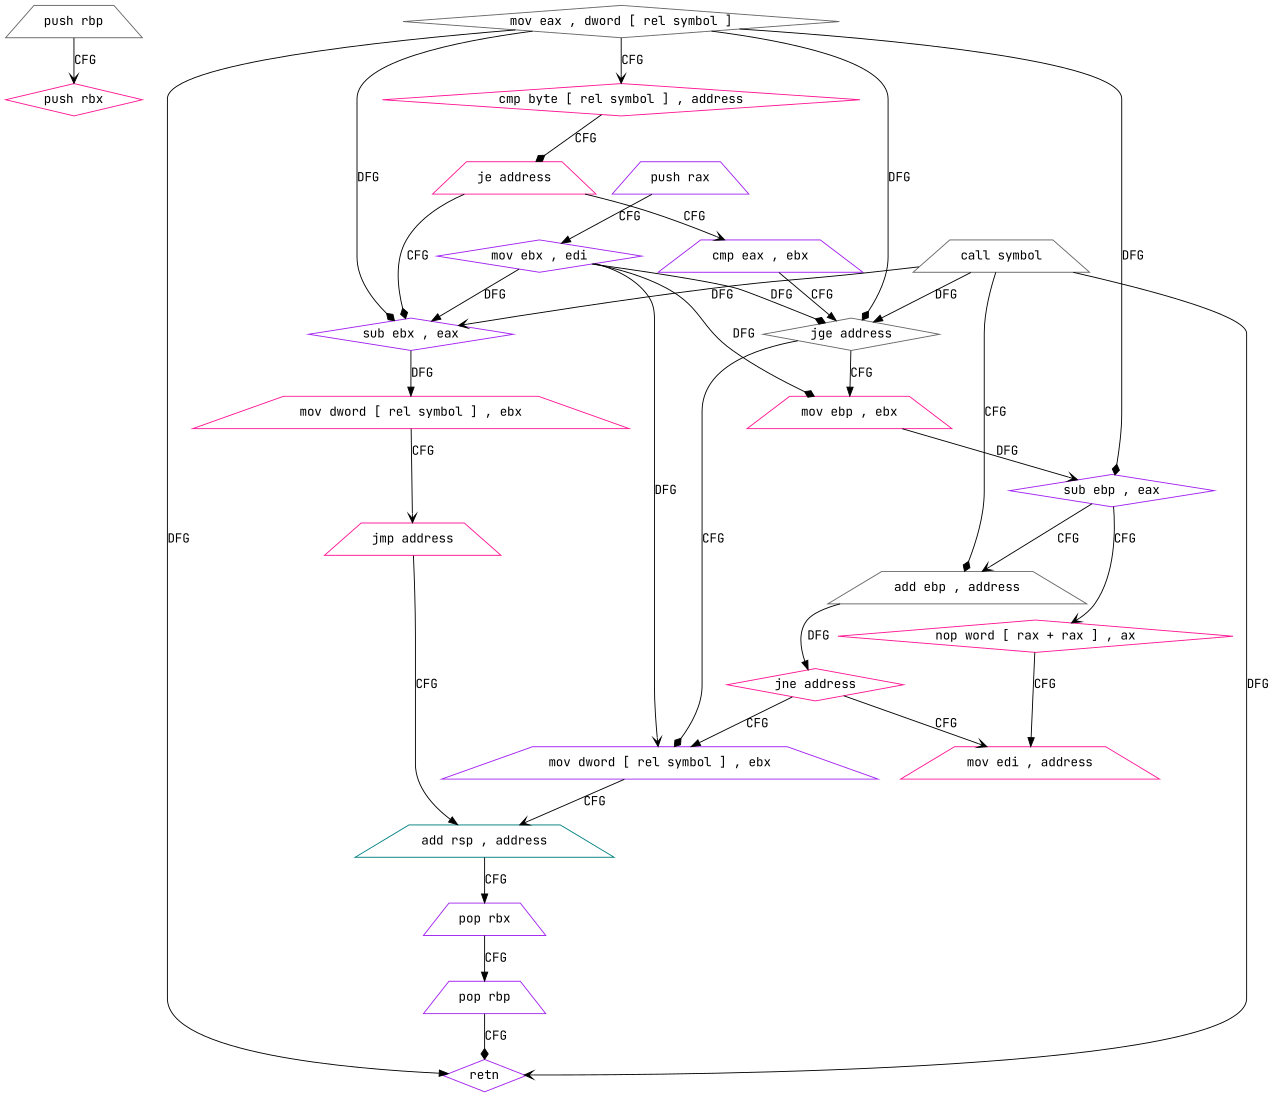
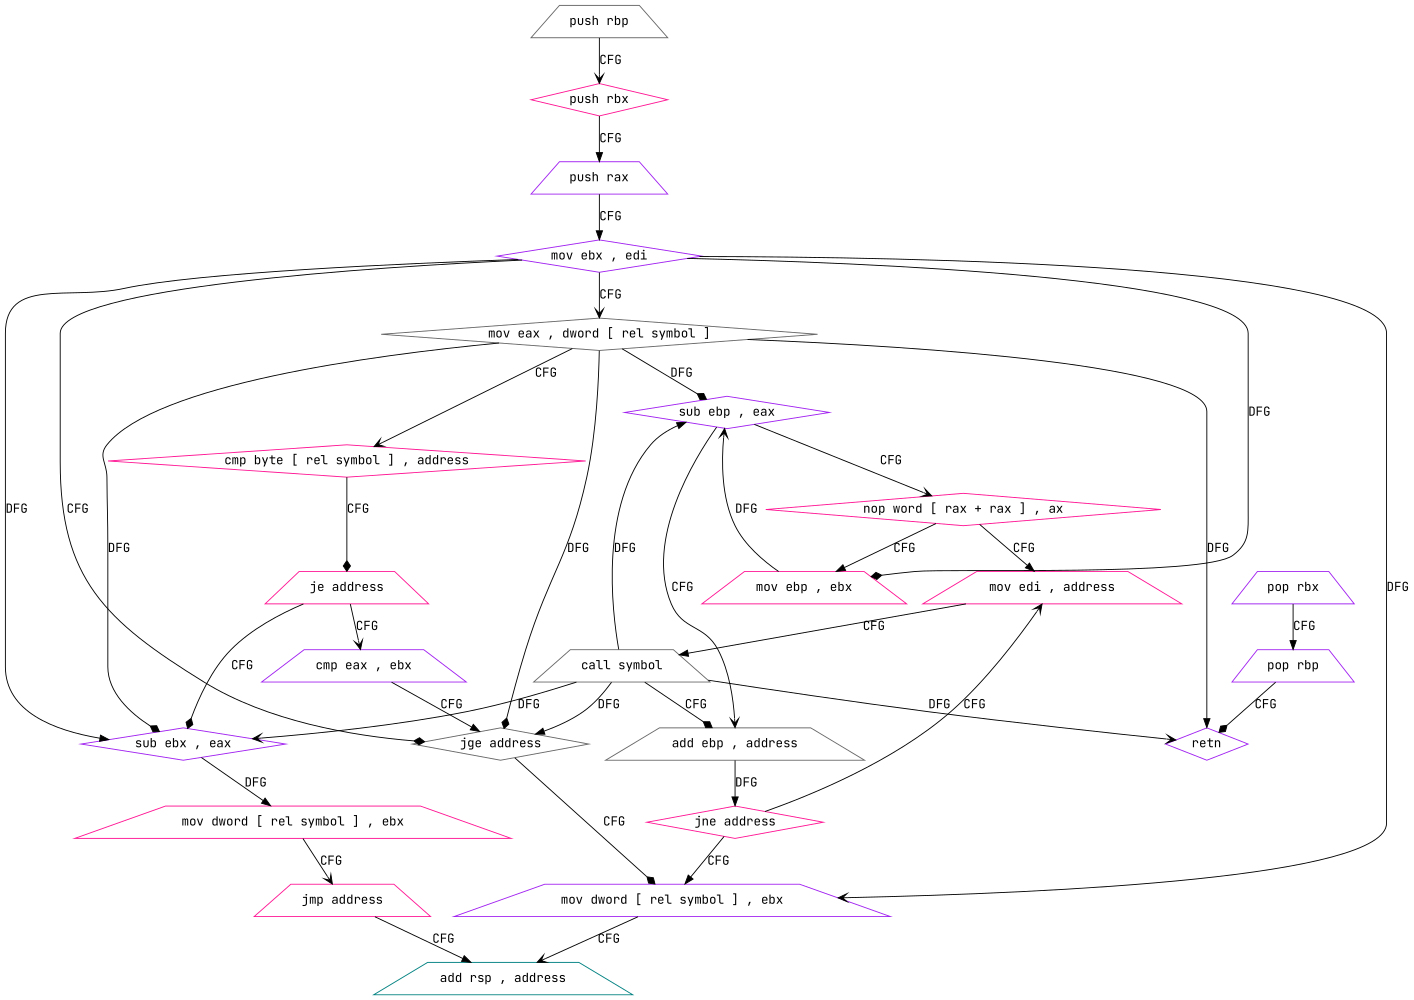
none -> (599, 134)
none -> (599, 291)
(782, 295) -> (78, 510)
(850, 369) -> (890, 546)
none -> (616, 527)
none -> (827, 629)
(485, 876) -> none
